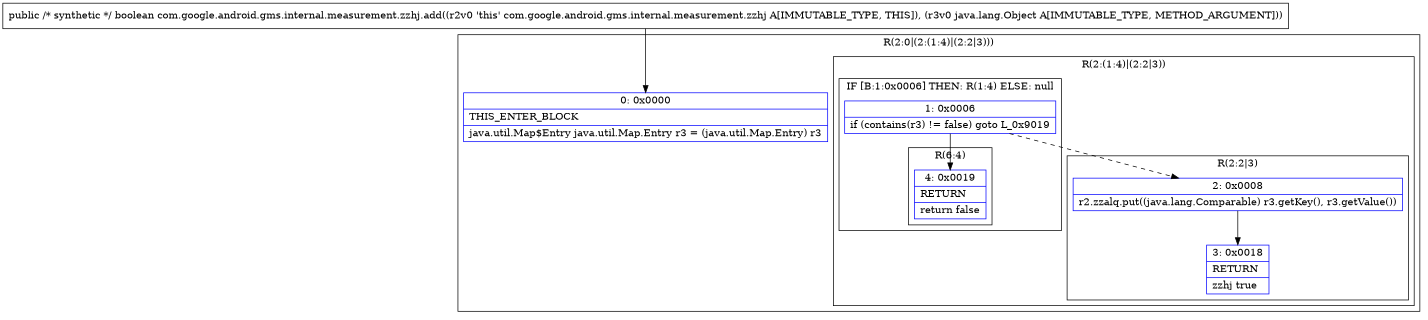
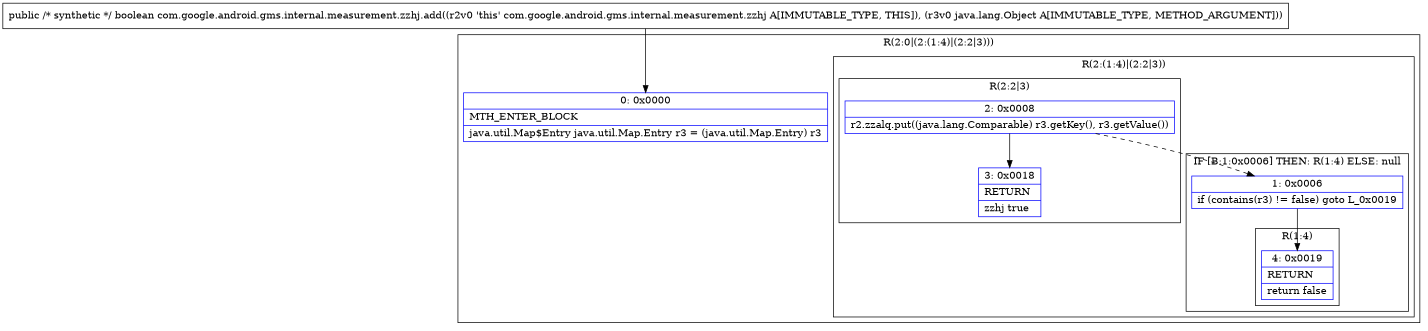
(524, 117) -> (524, 117)
(950, 125) -> (1297, 200)
(1074, 151) -> (1172, 151)
(950, 156) -> (1297, 237)
